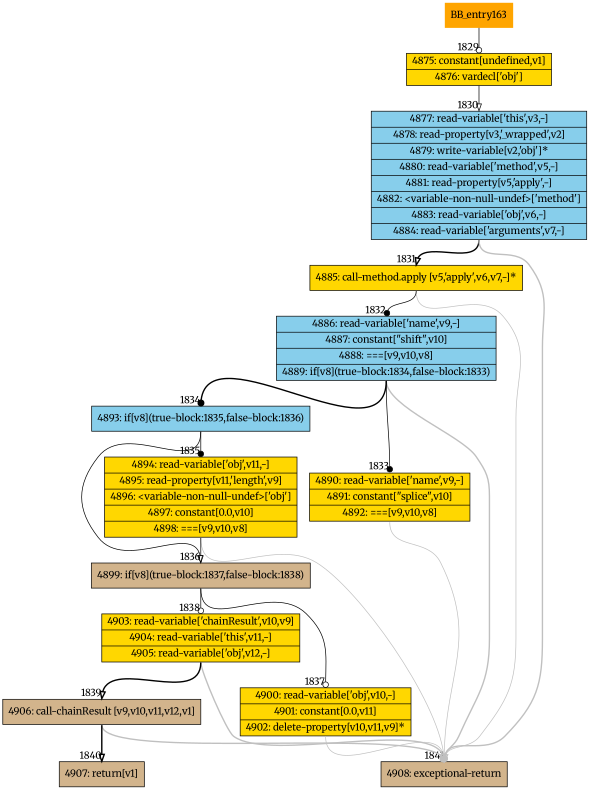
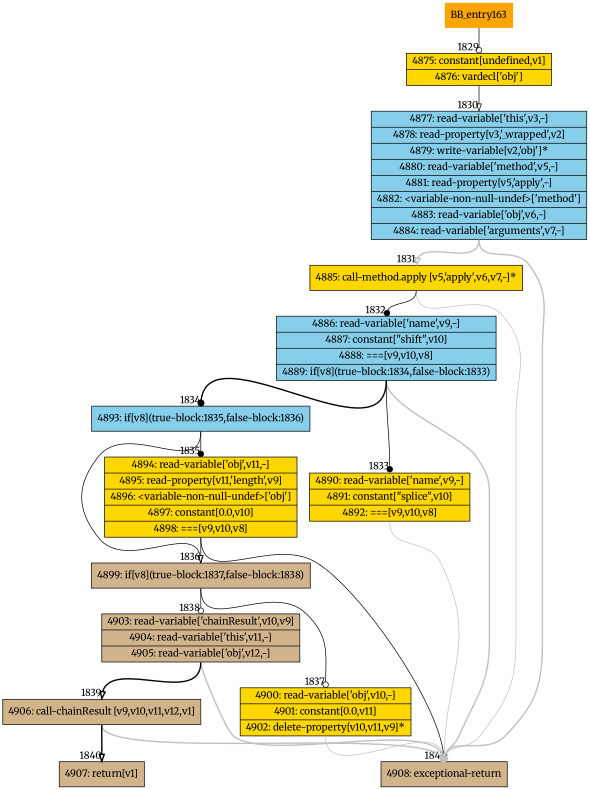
(451, 253) -> (451, 253)
(354, 597) -> (354, 597)
(201, 638) -> (201, 638)
